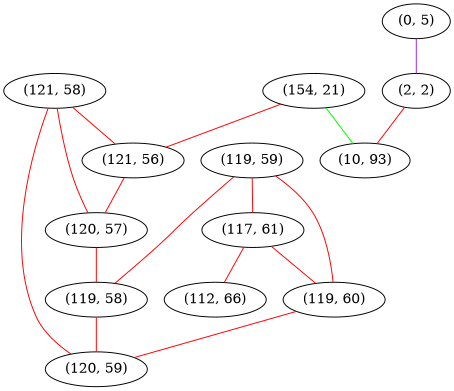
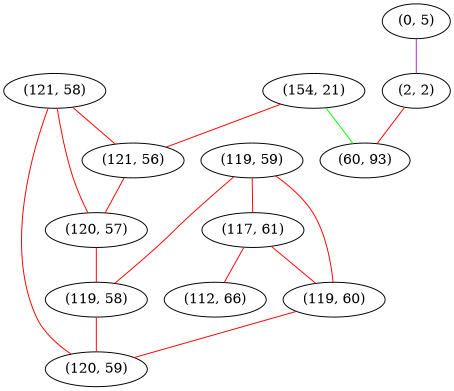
(365, 160) -> (365, 160)
